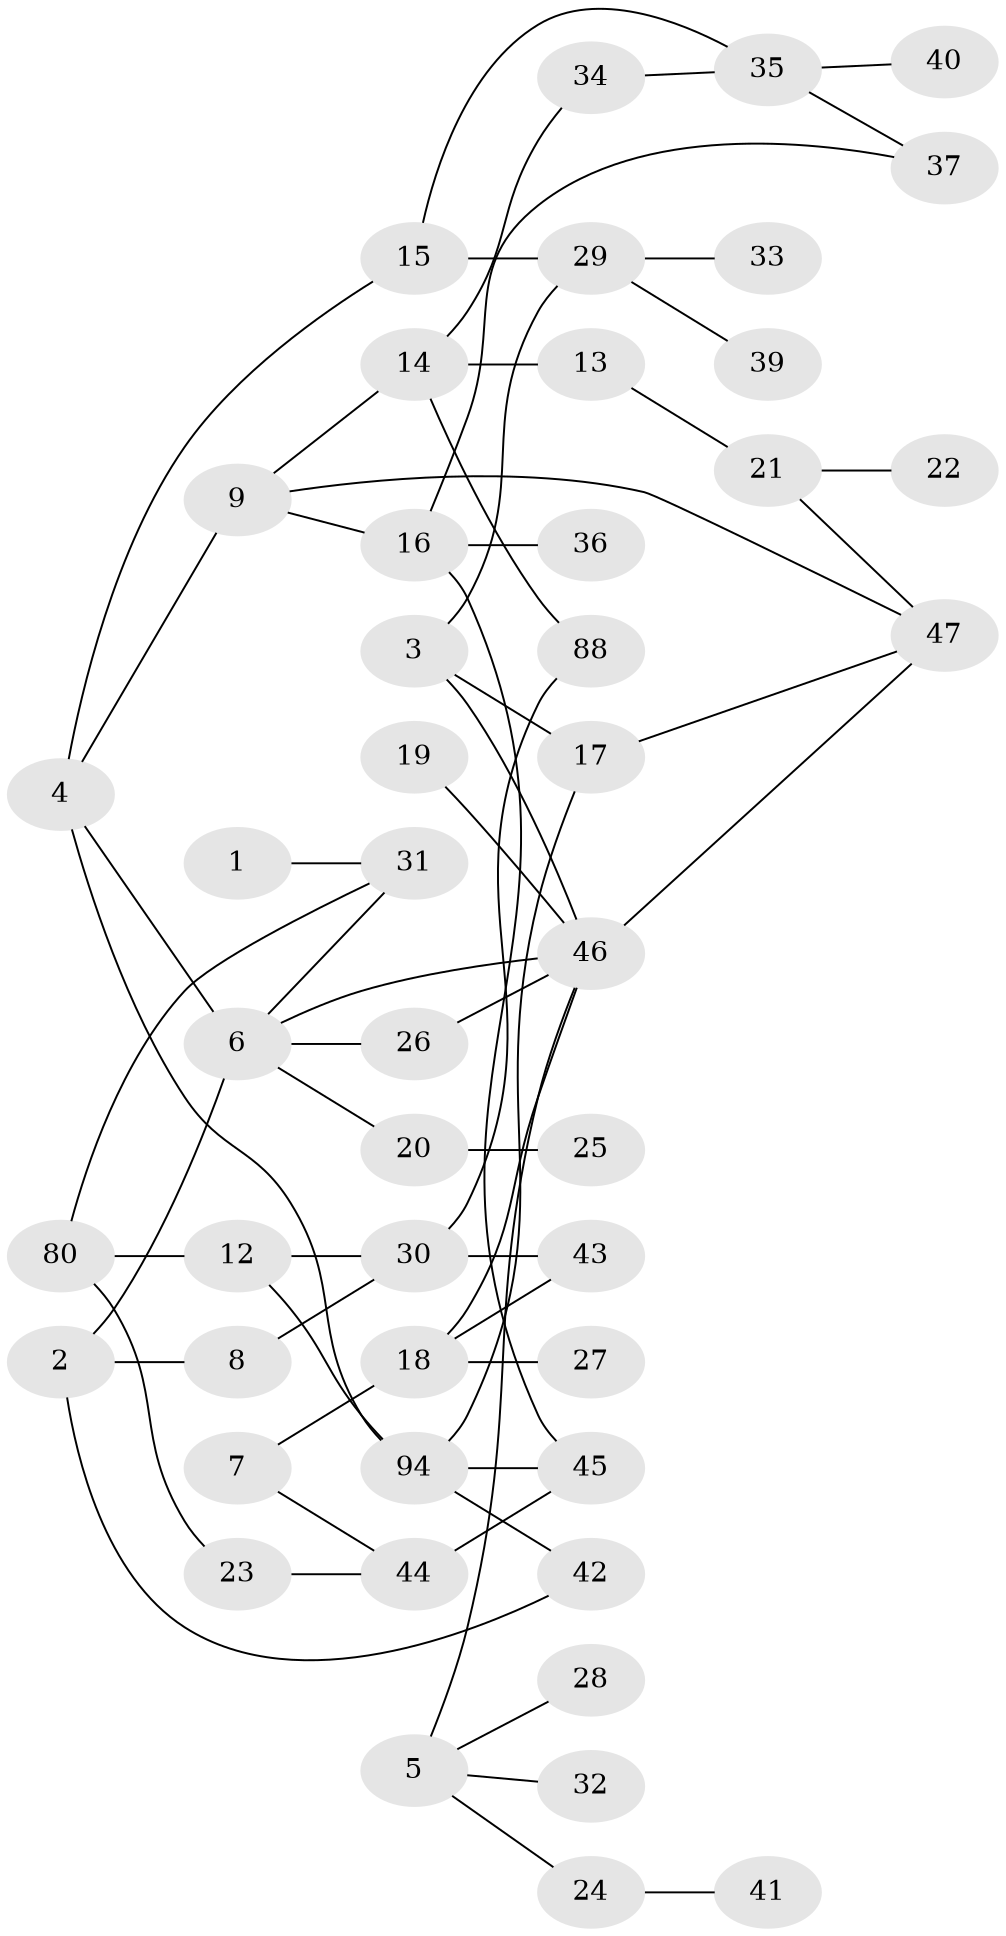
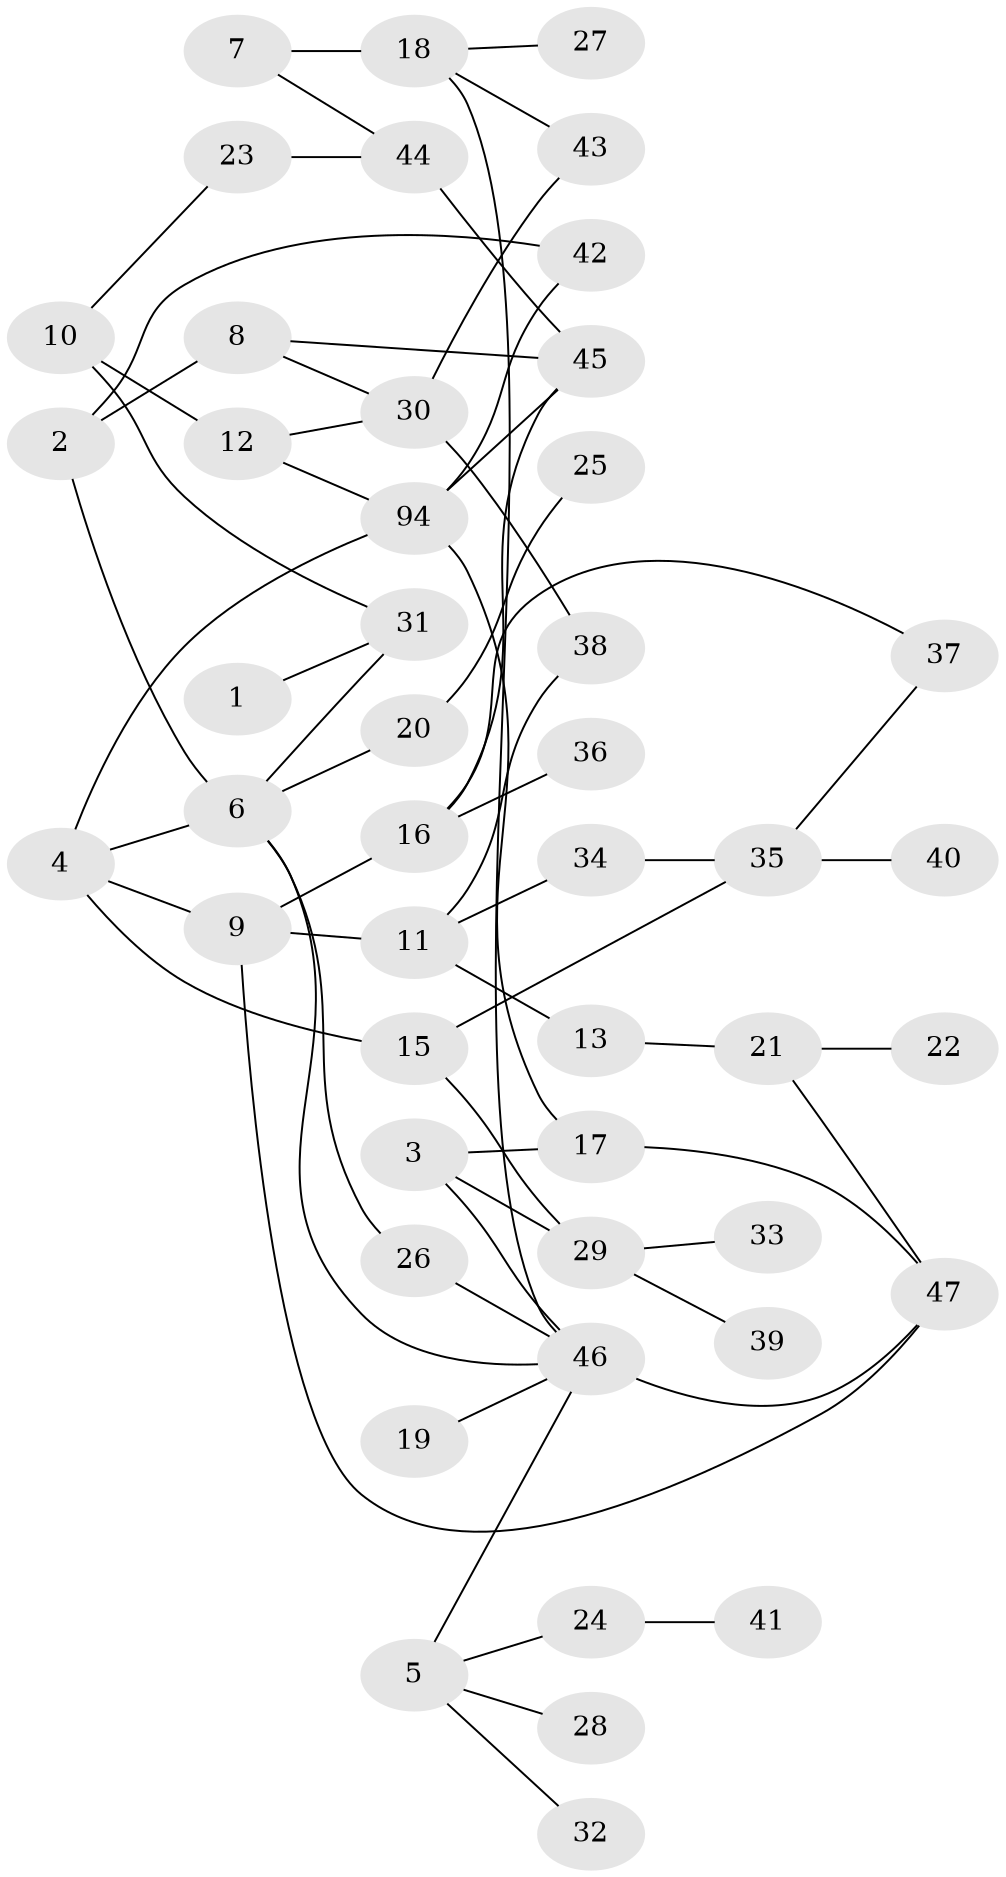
none -> (414, 350)
(414, 364) -> (414, 943)
(591, 651) -> (591, 648)
(61, 1256) -> (61, 338)
